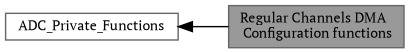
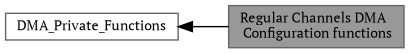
(92, 27) -> (92, 27)
